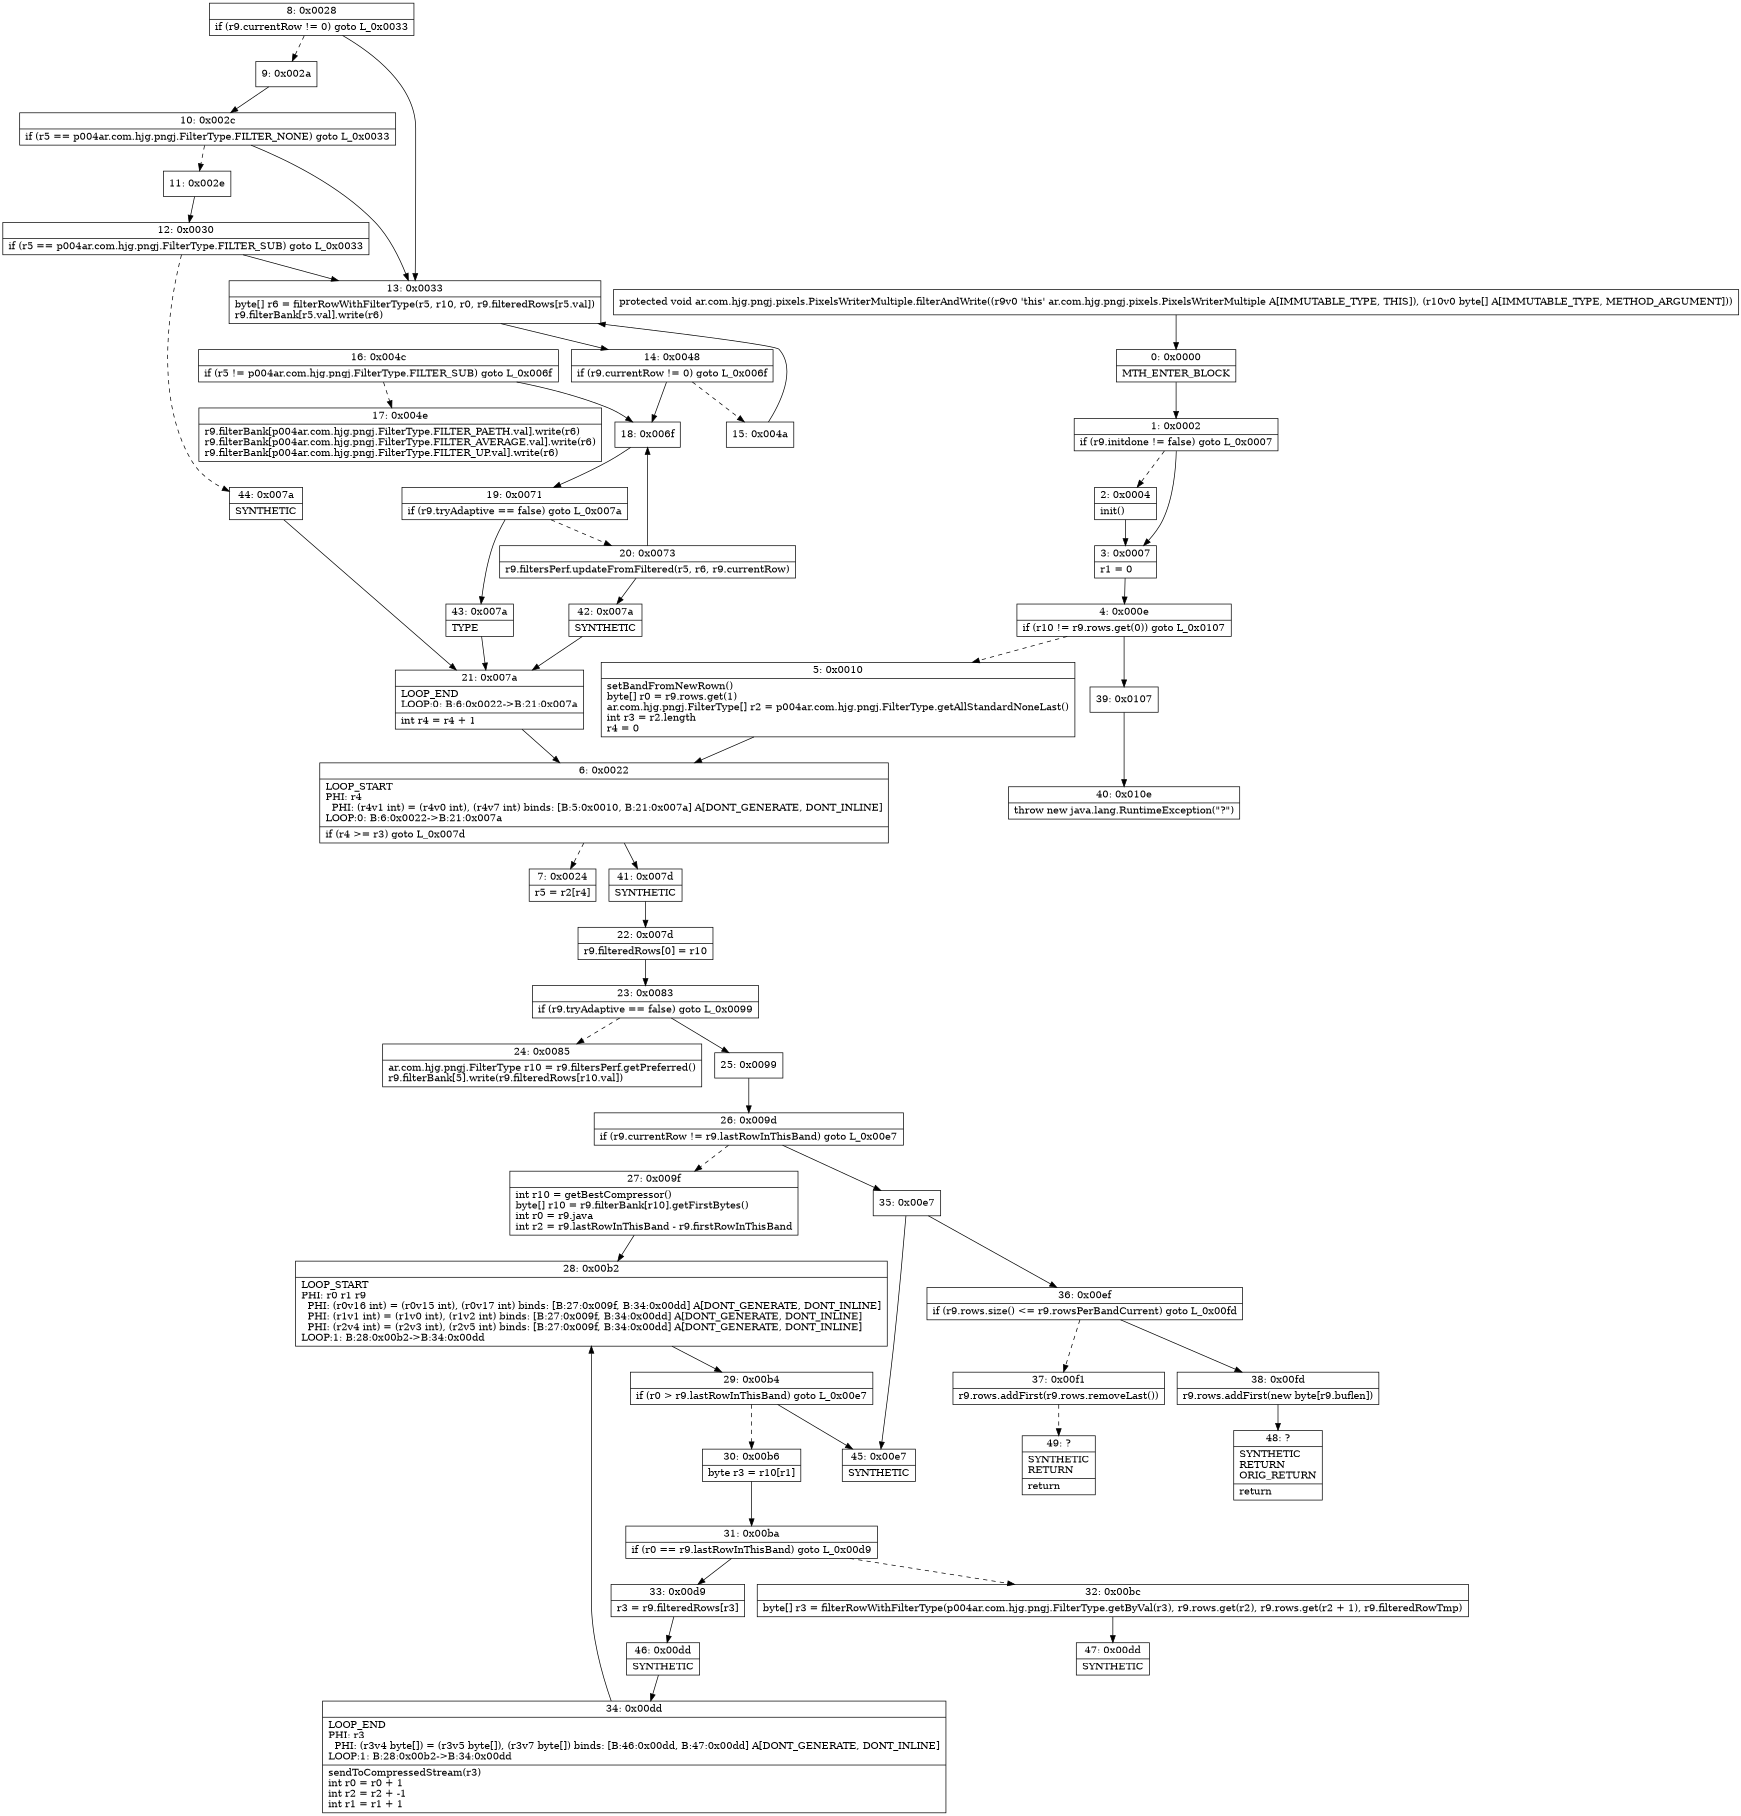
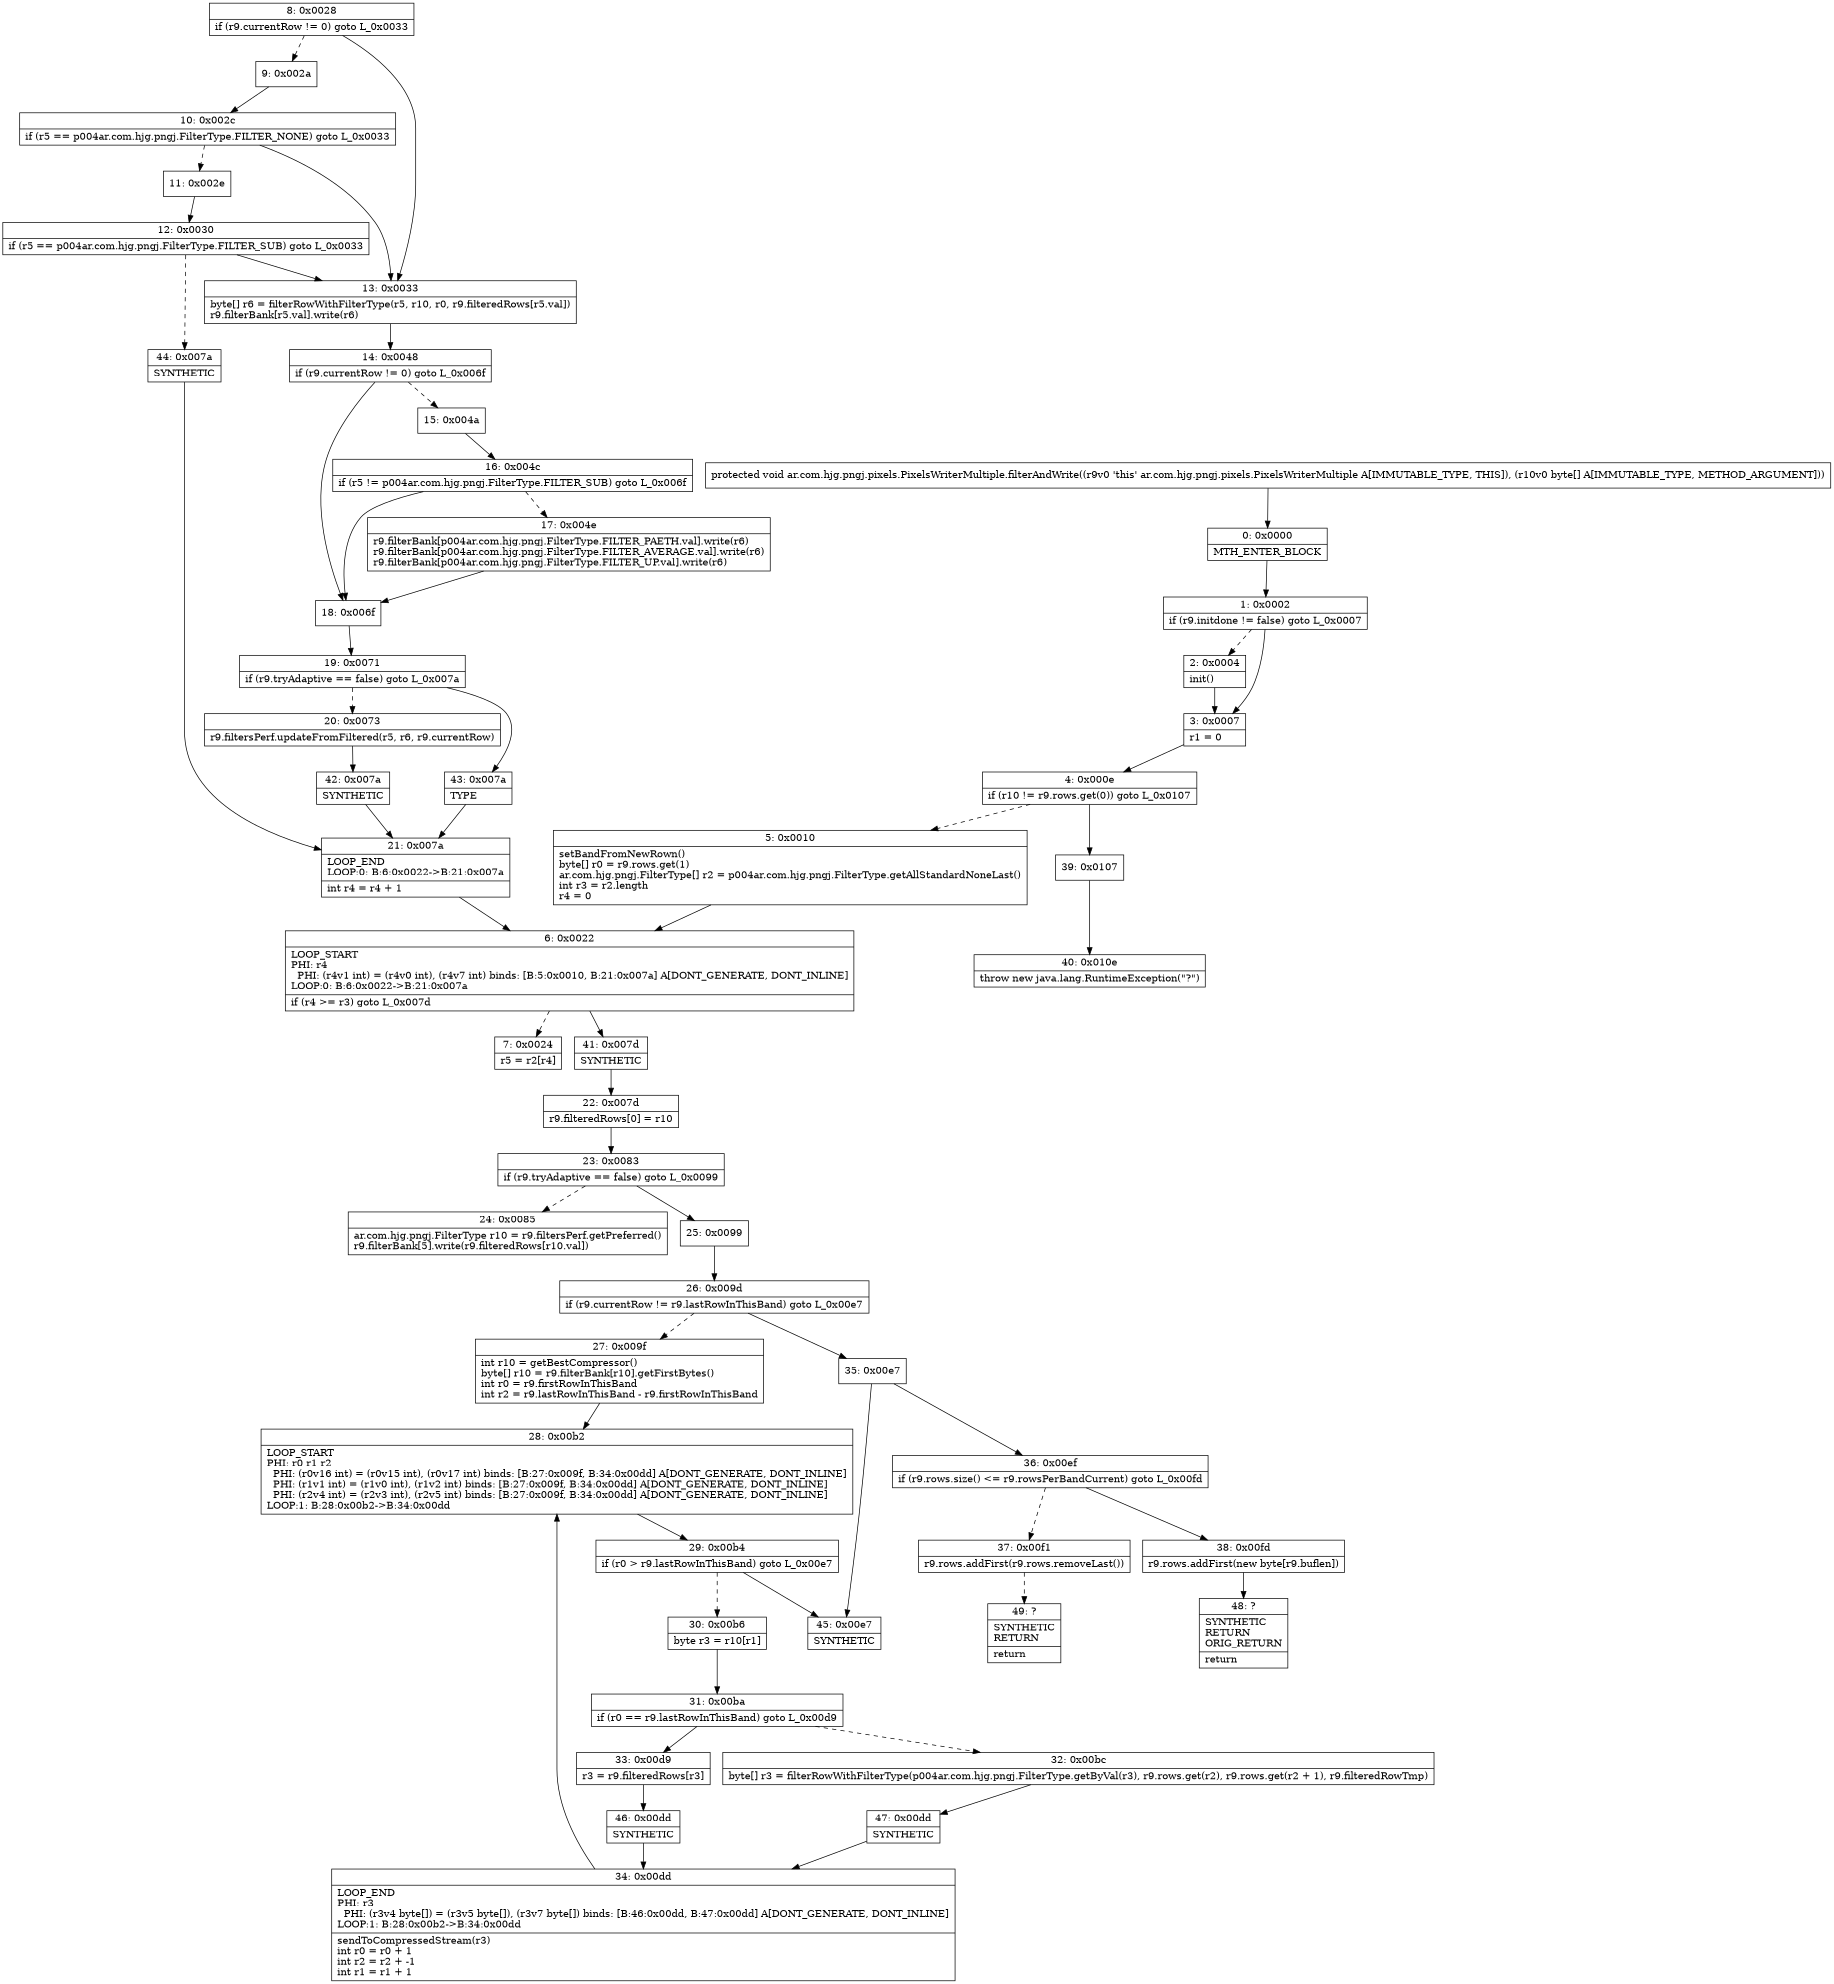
(731, 340) -> (477, 444)
(648, 500) -> (436, 586)
(554, 1216) -> (559, 1384)
(335, 1296) -> (301, 1464)
none -> (833, 1854)
